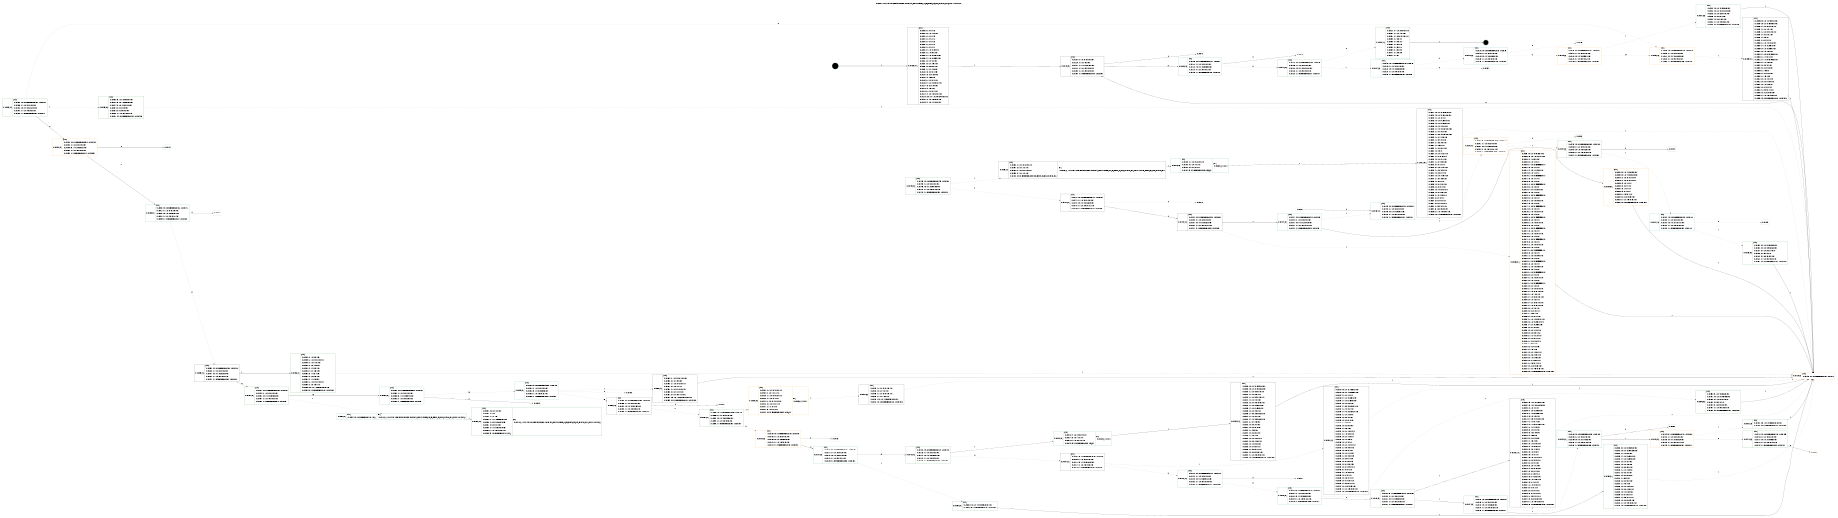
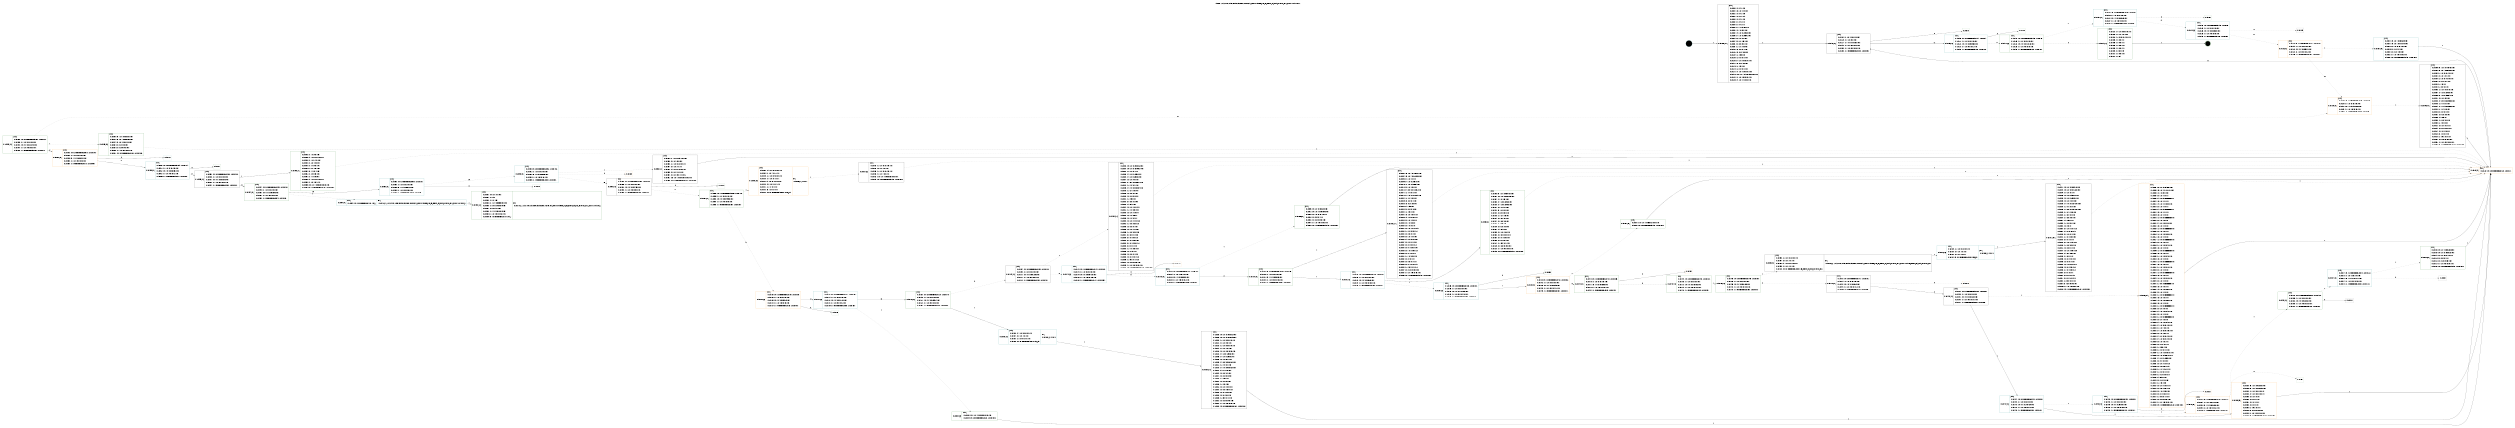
(1337, 210) -> (2177, 411)
none -> (1689, 284)
